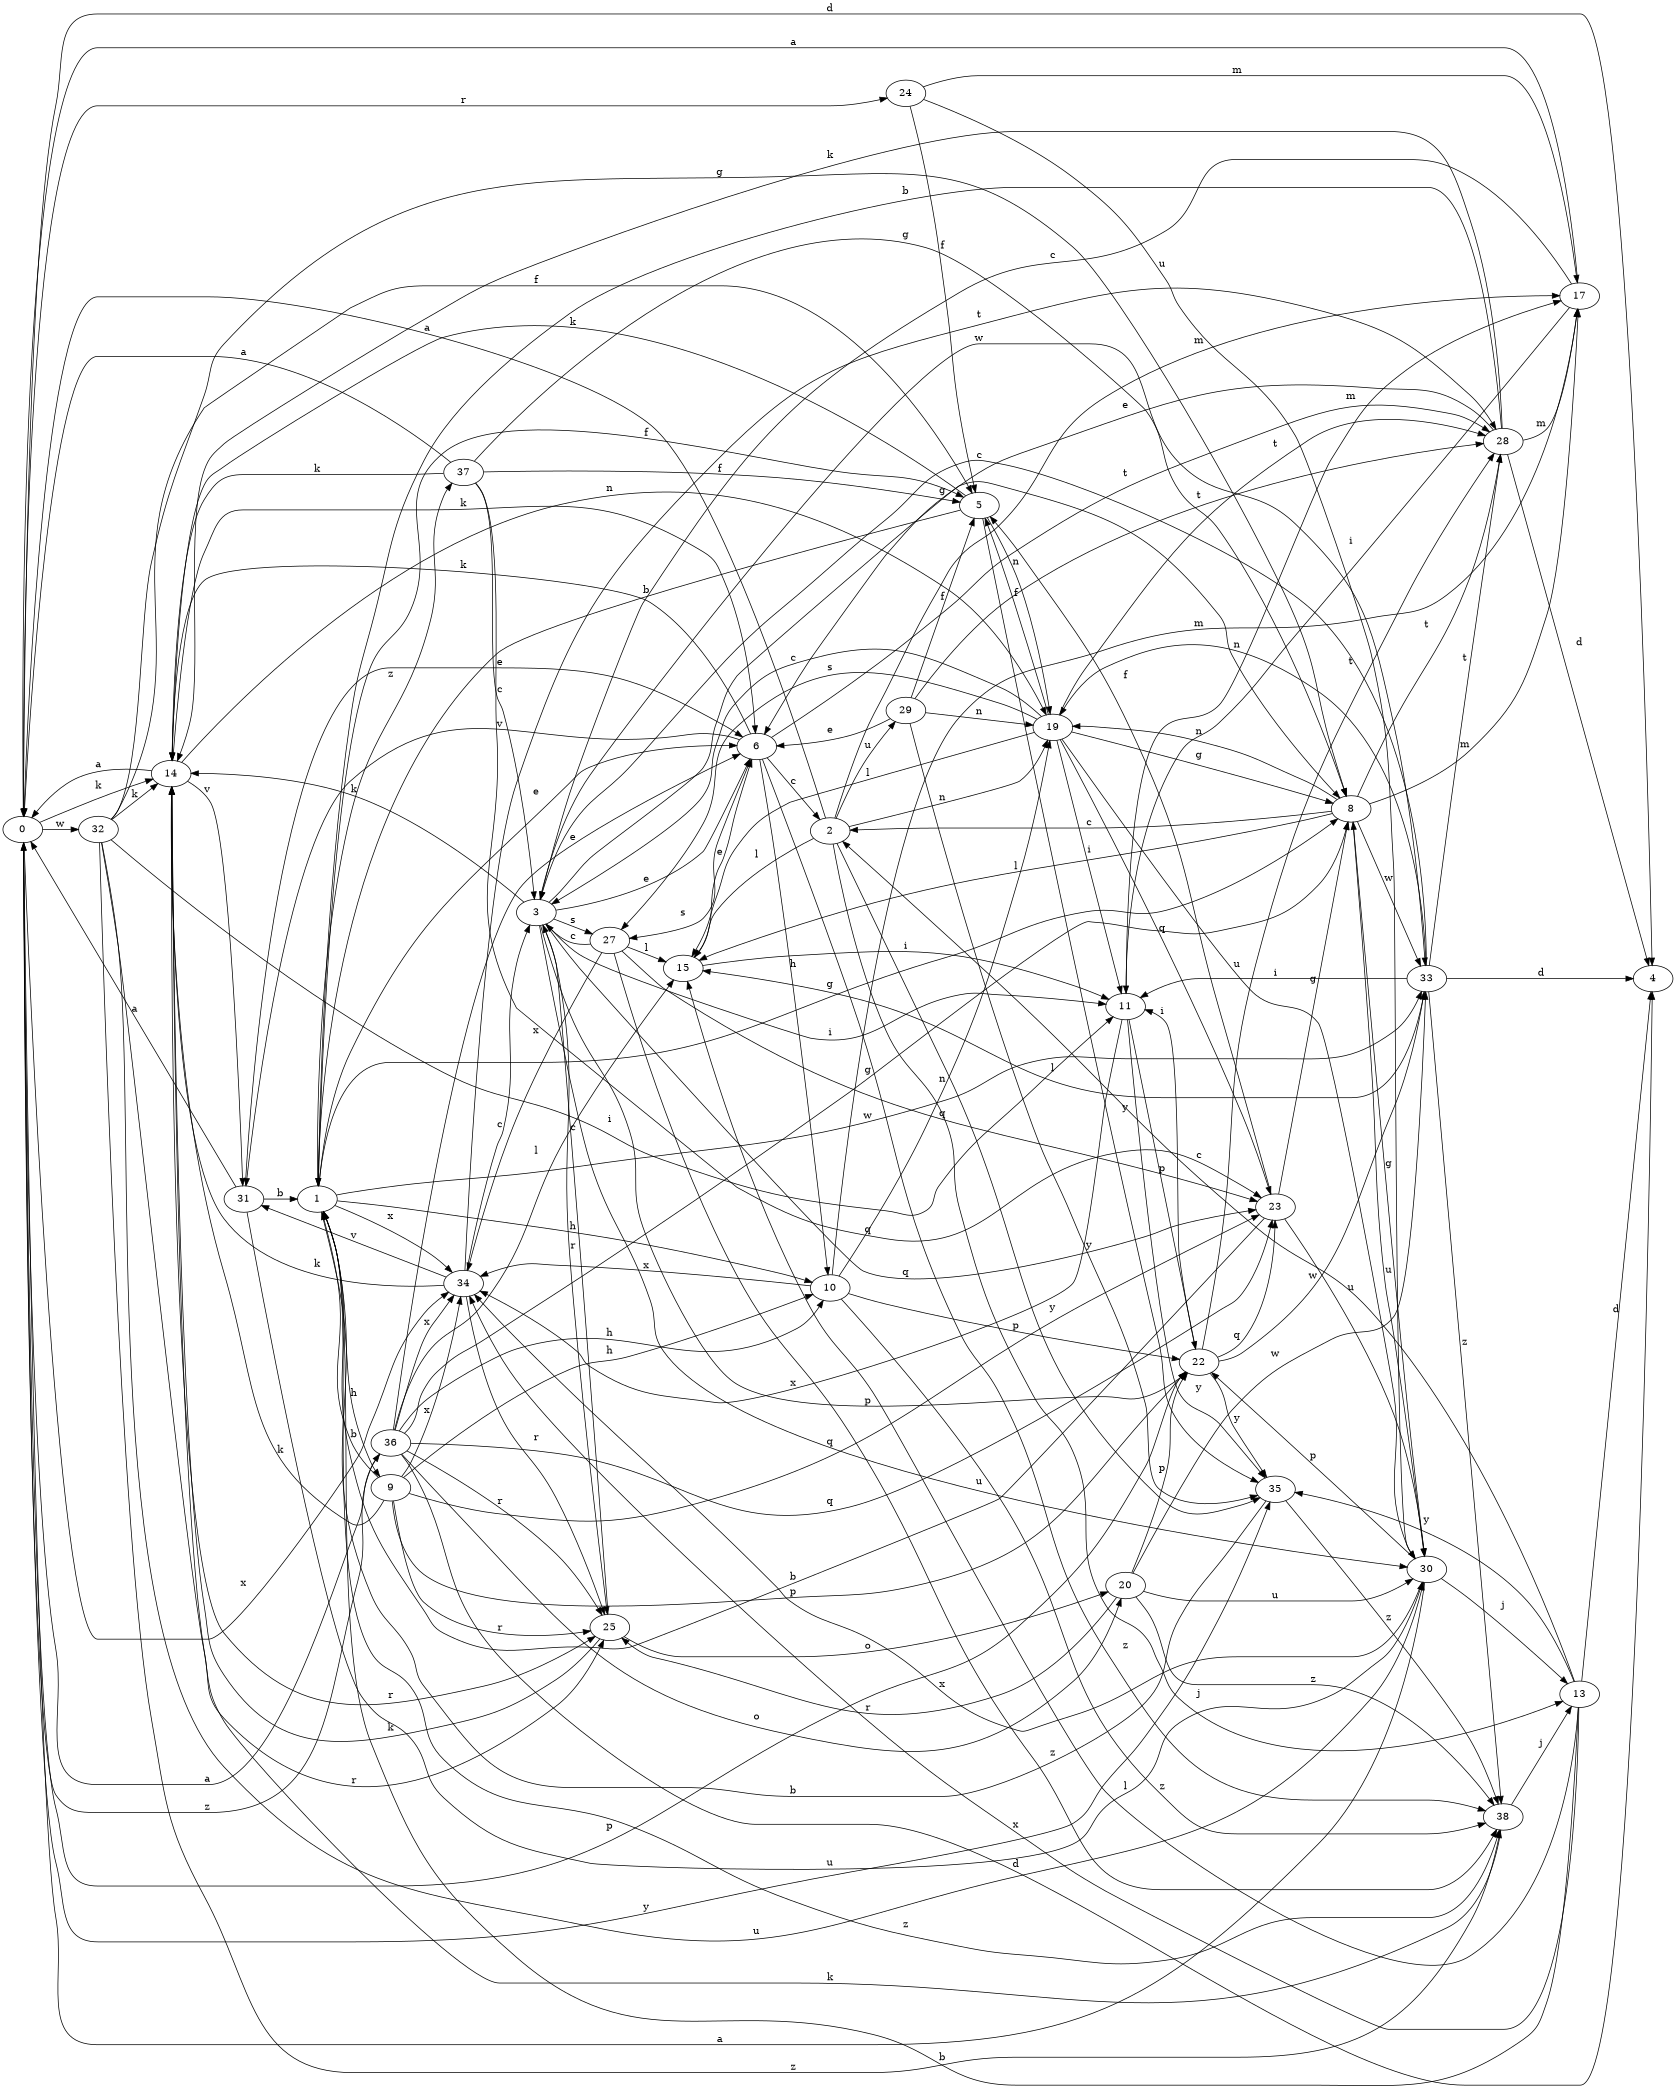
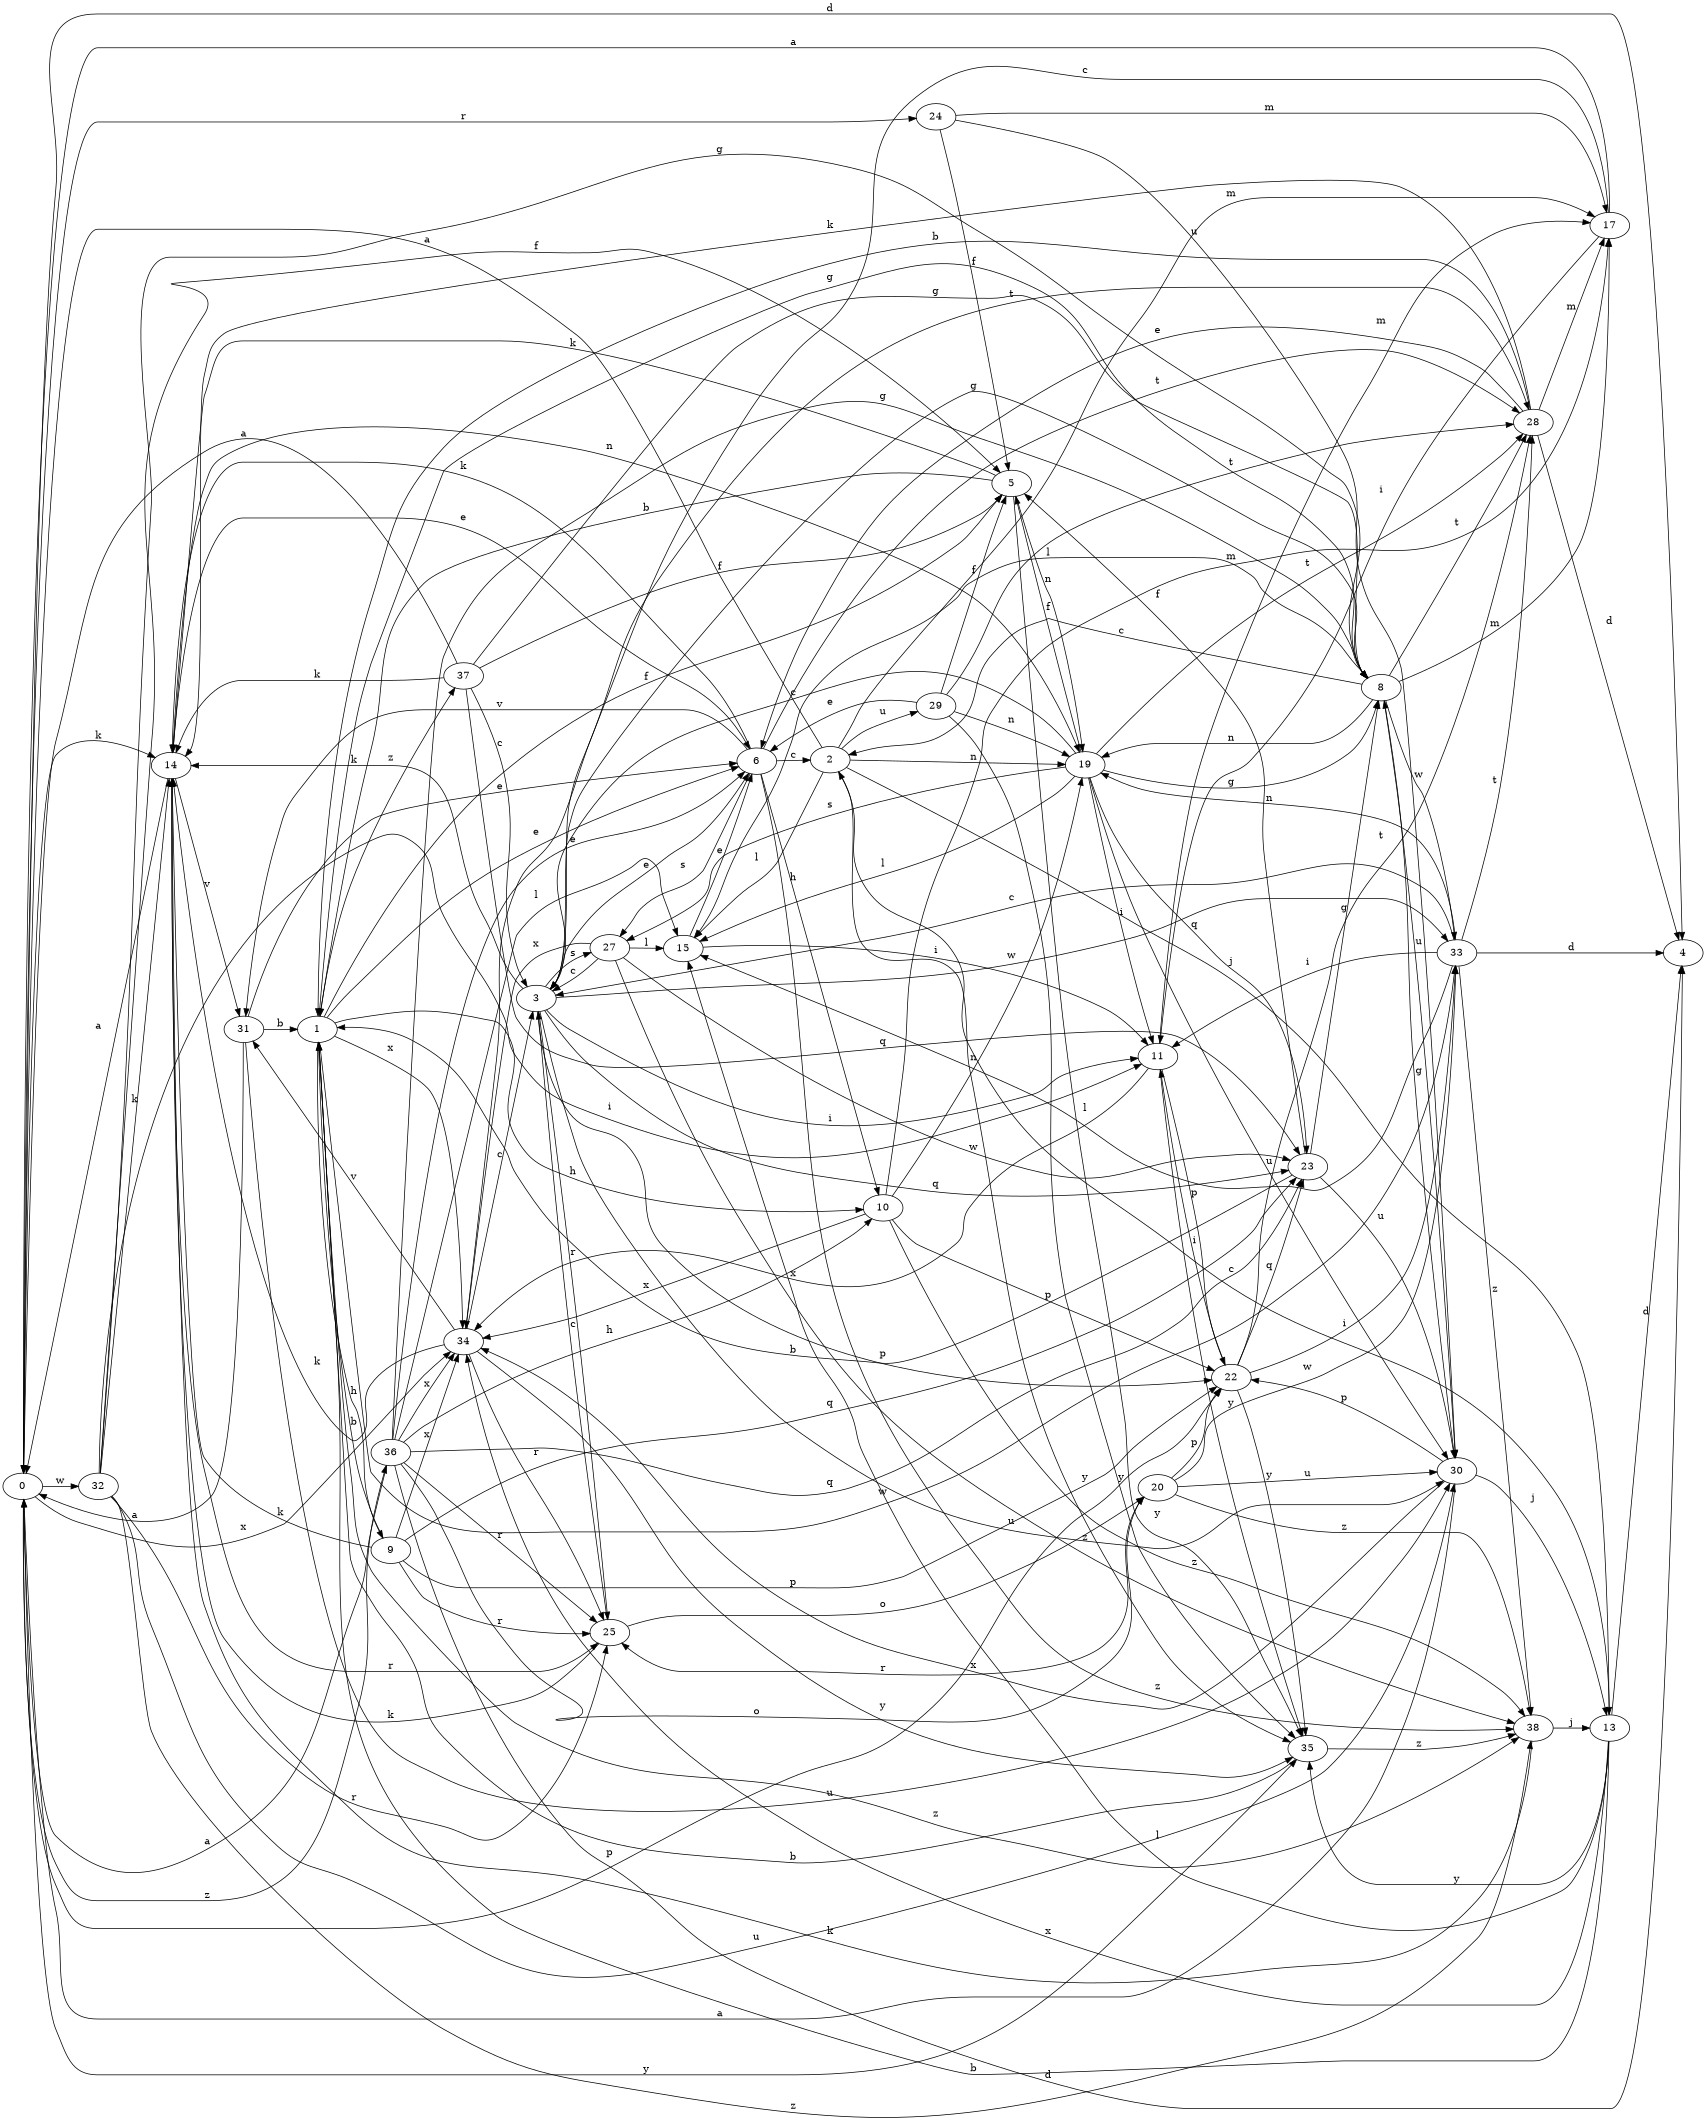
(464, 504) -> (464, 518)
(943, 1113) -> (974, 1147)
(1313, 1276) -> (1345, 1324)
(604, 1361) -> none
none -> (821, 1686)
